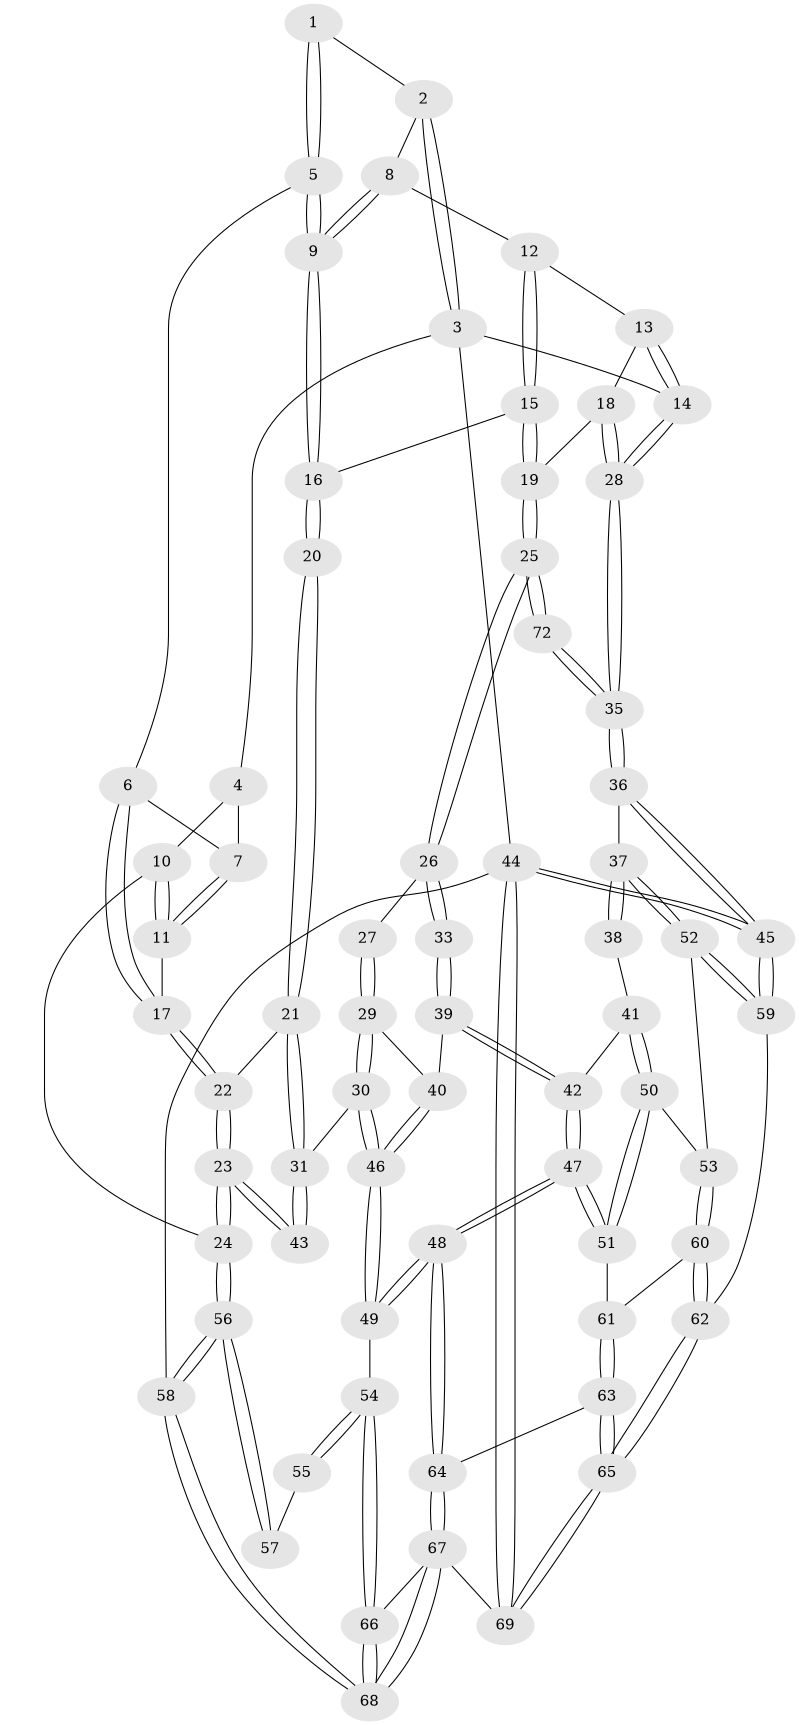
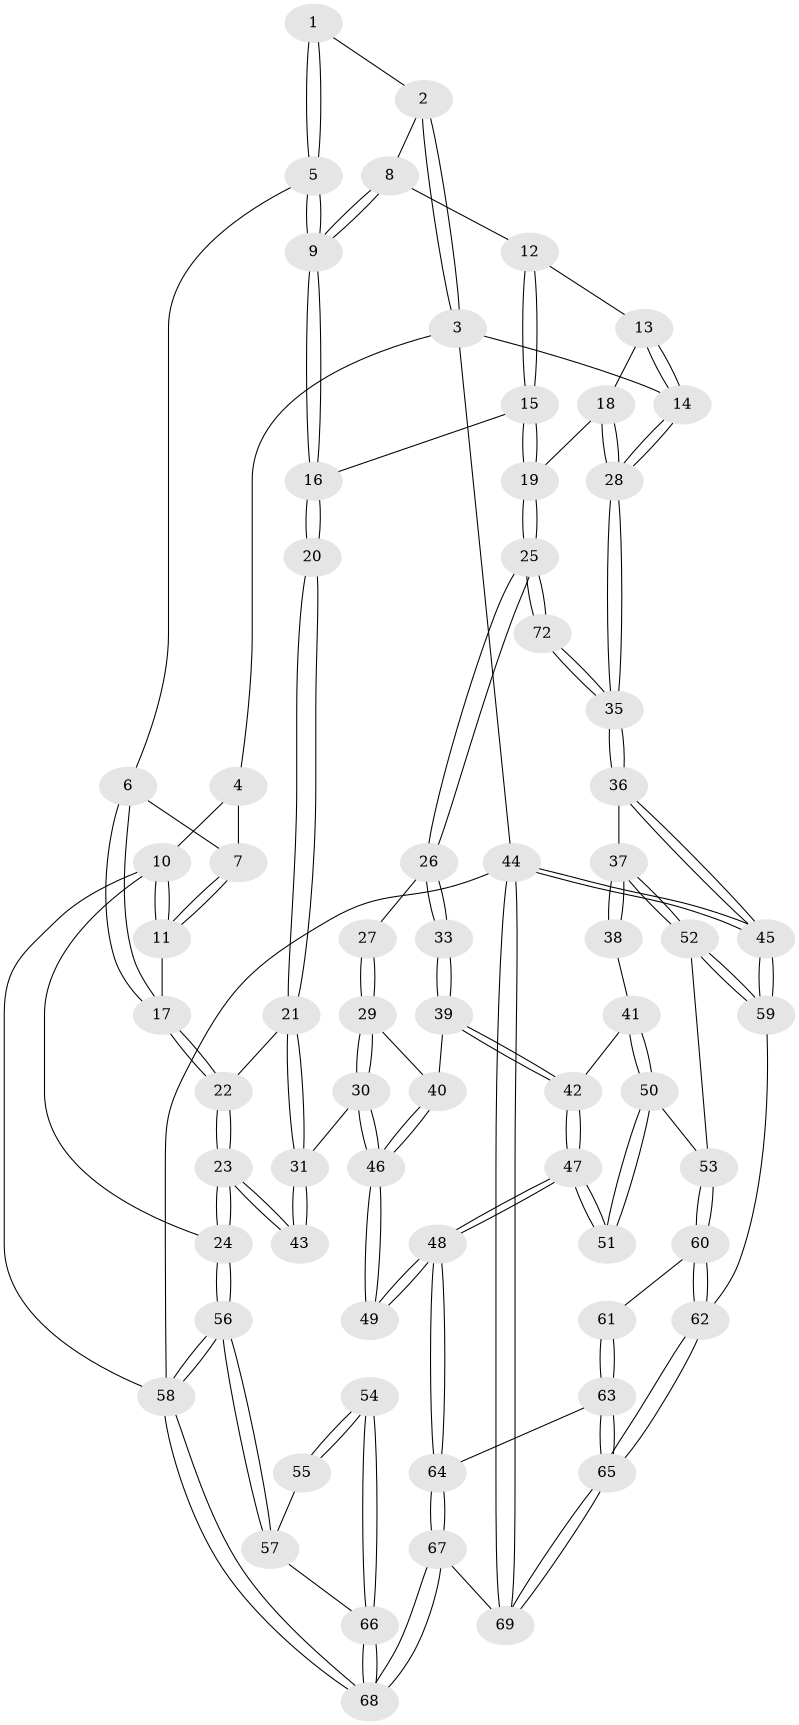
none -> (4, 1131)
(607, 1282) -> none
(370, 1359) -> none
(404, 1587) -> (320, 1588)
